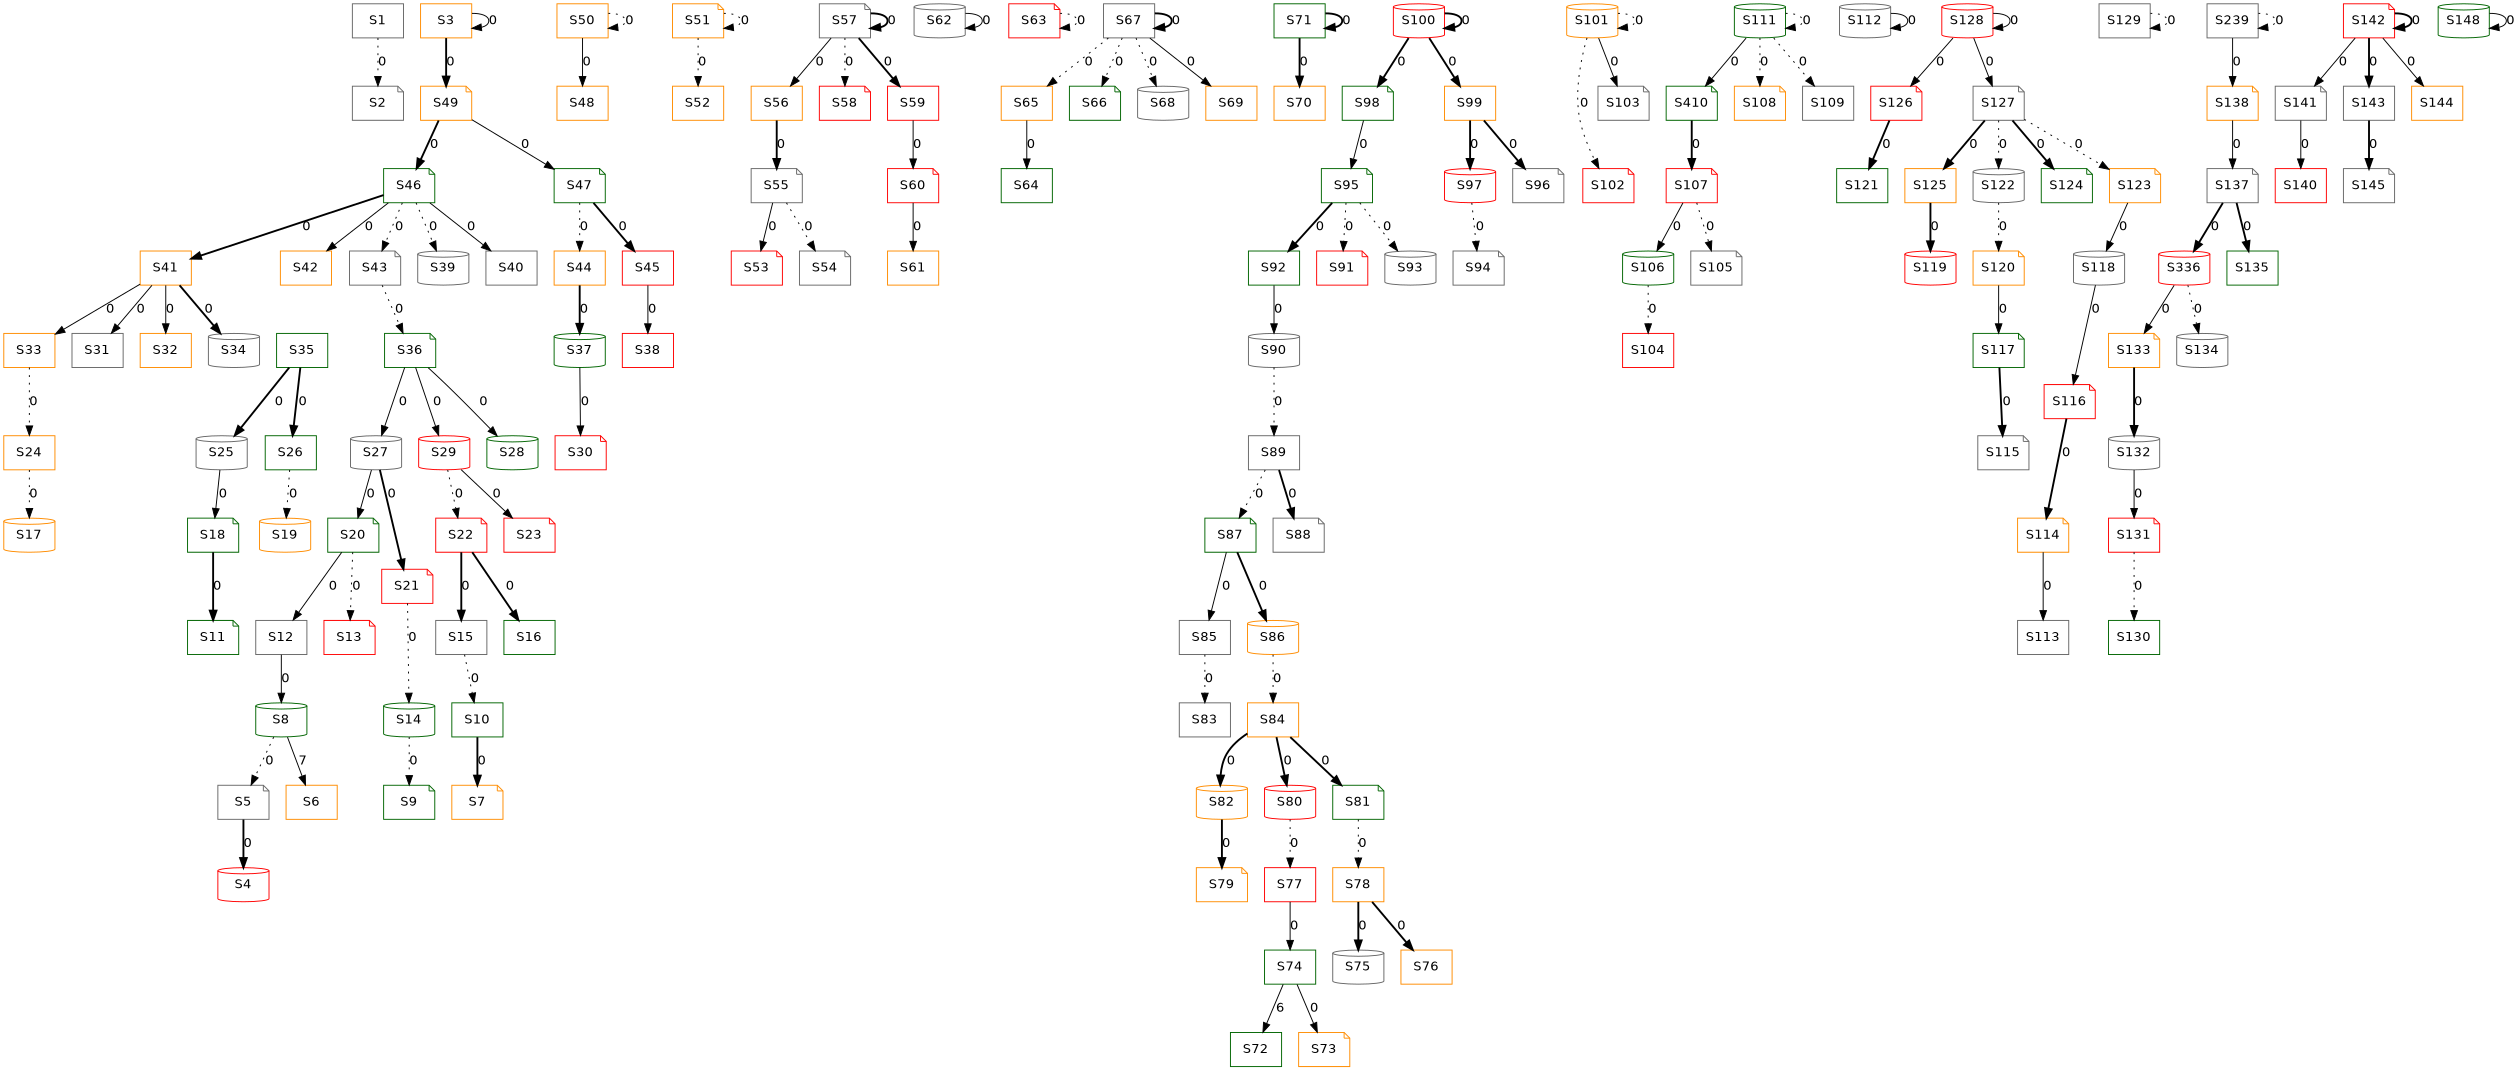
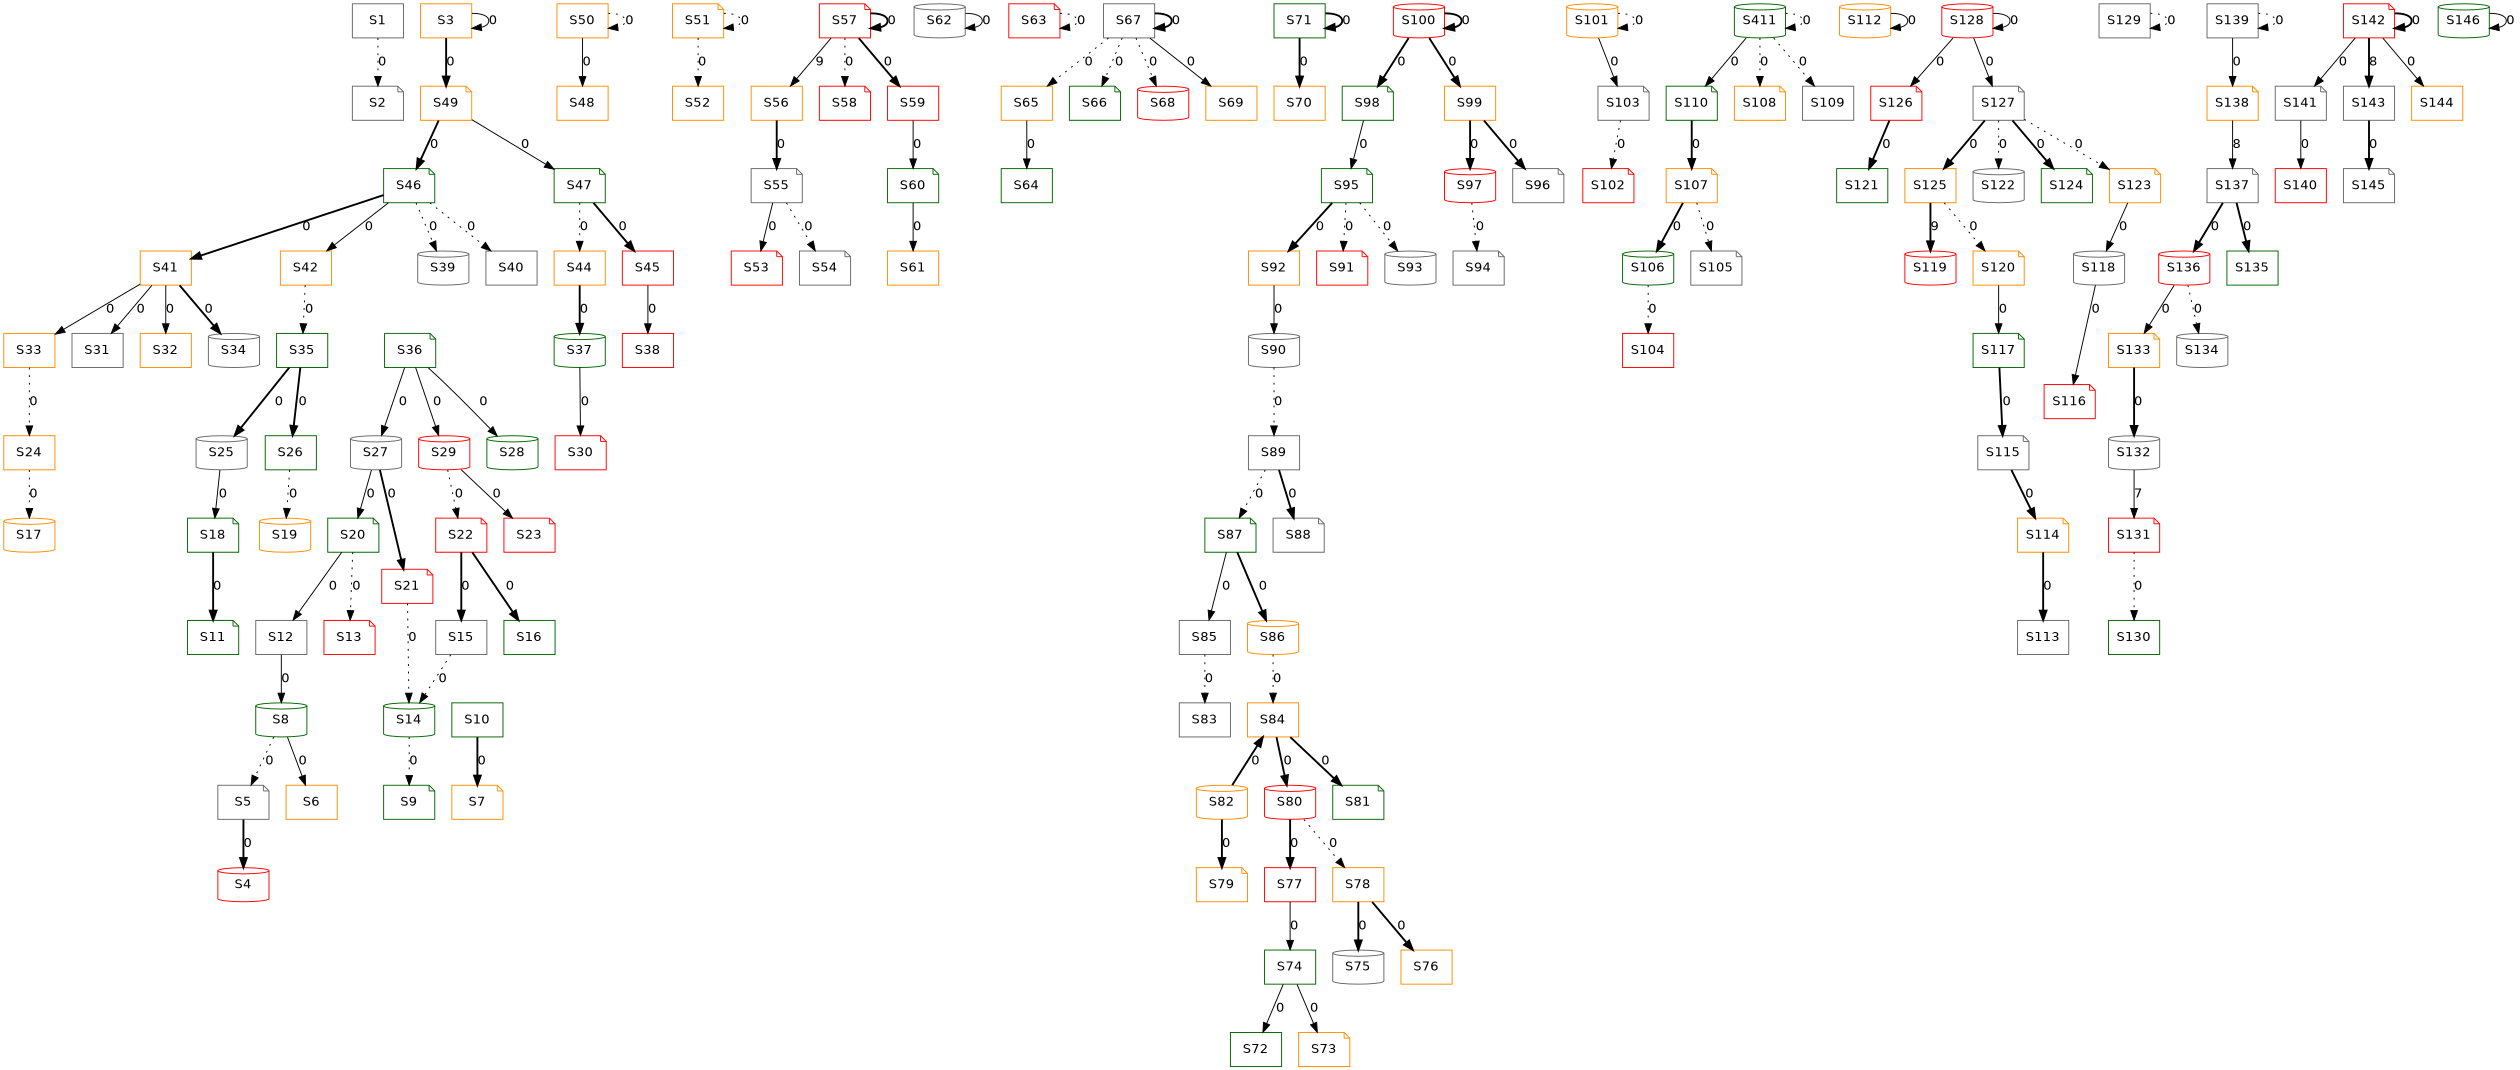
(845, 21) -> (845, 21)
(1760, 21) -> (1760, 21)
(1865, 21) -> (1865, 21)
(2233, 21) -> (2233, 21)
(2464, 21) -> (2464, 21)
(820, 62) -> (820, 62)
(2374, 62) -> (2374, 62)
(1578, 100) -> (1617, 140)
(1163, 103) -> (1163, 103)
(1692, 103) -> (1692, 103)
(2237, 144) -> (2237, 144)
(913, 186) -> (913, 186)
(1692, 186) -> (1692, 186)
(1999, 222) -> (1961, 223)
(1672, 223) -> (1672, 223)
(456, 224) -> (456, 224)
(1935, 227) -> (1935, 227)
(375, 268) -> none
(1274, 268) -> (1274, 268)
(2184, 268) -> (2184, 268)
none -> (304, 305)
(2057, 464) -> (2021, 490)
(2139, 494) -> (2139, 494)
(2043, 581) -> (2043, 581)
(468, 674) -> (438, 675)
(1229, 751) -> (1245, 765)
(303, 761) -> (303, 761)
(1290, 839) -> (1290, 839)
(1358, 839) -> (1321, 840)
(1281, 1008) -> (1281, 1008)
